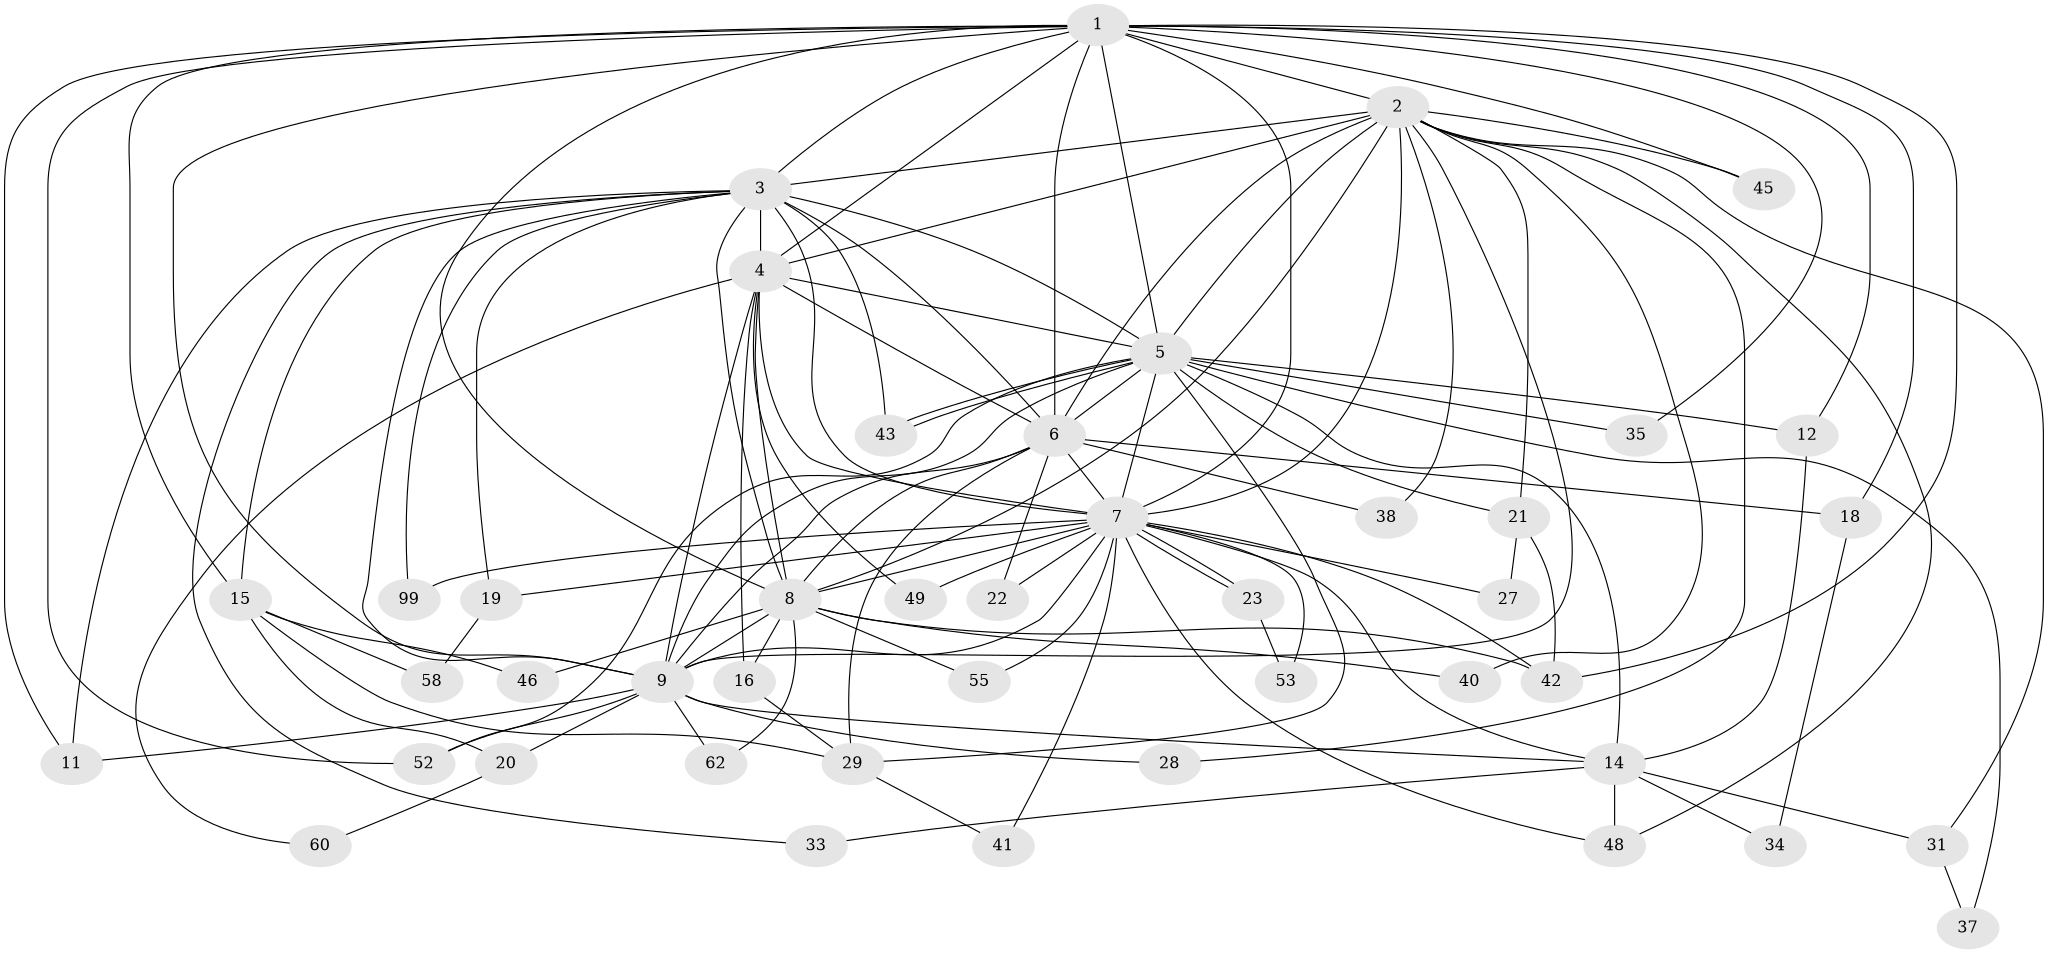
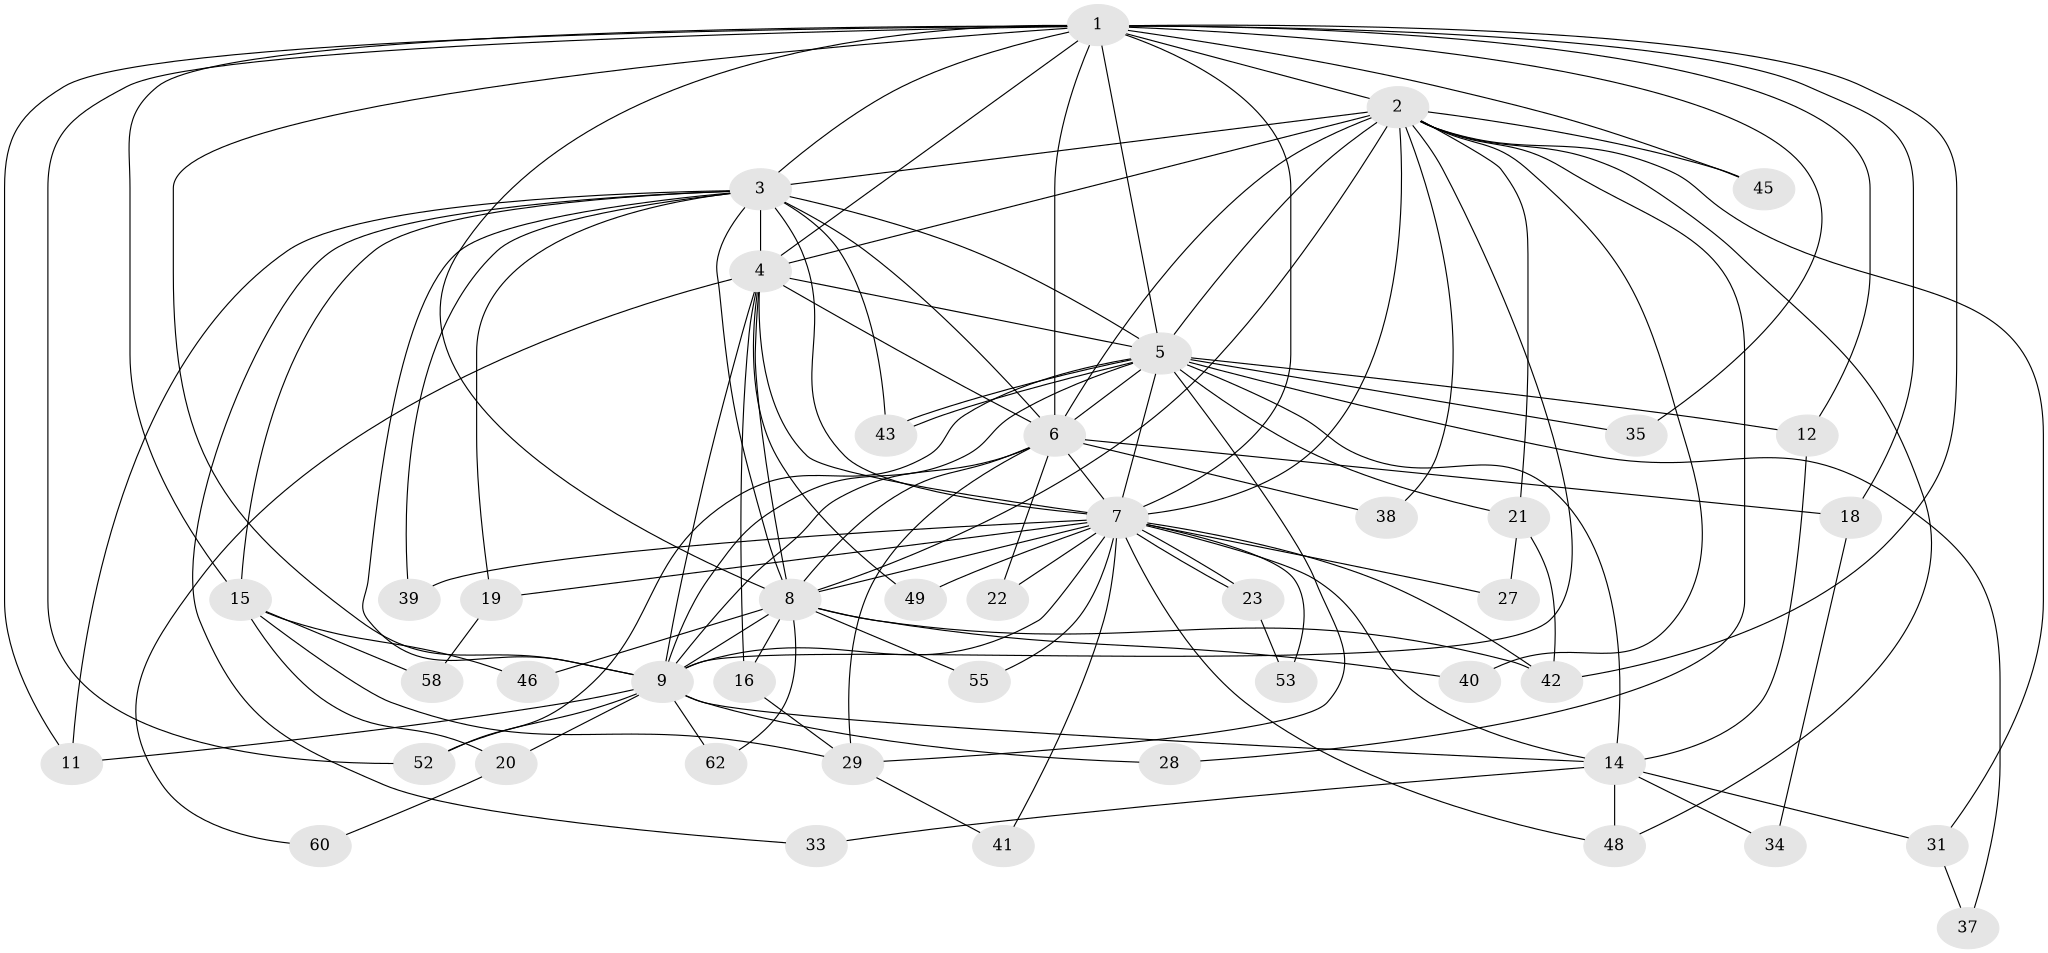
(409, 600) -> (409, 600)
